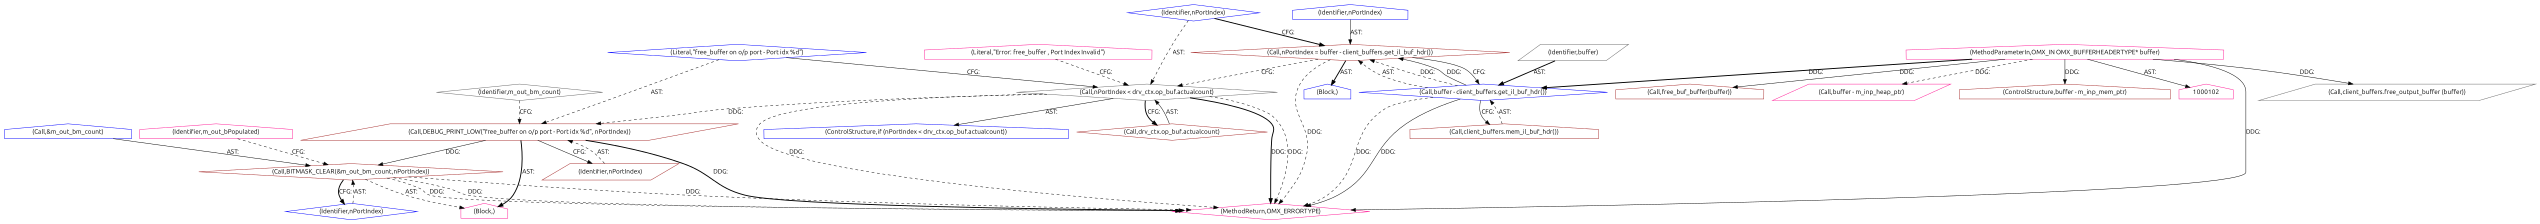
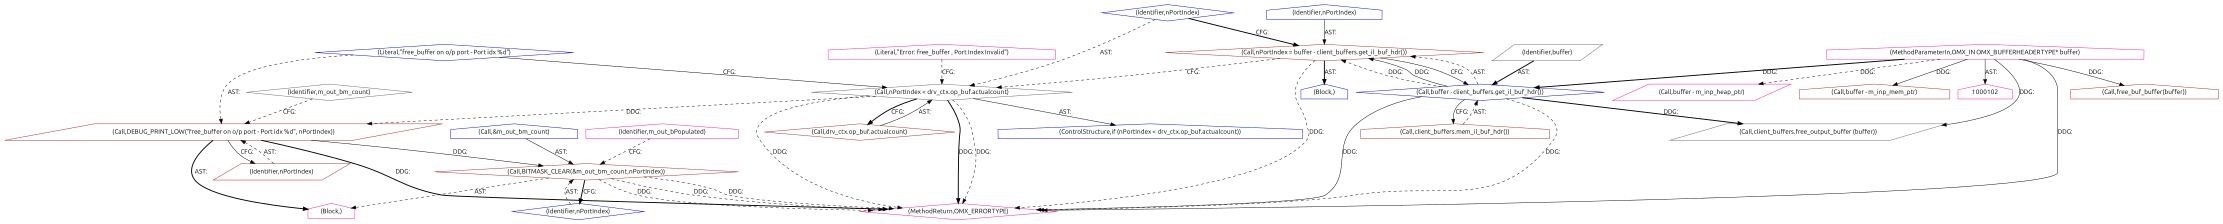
(2065, 92) -> (1875, 92)
none -> (1630, 111)
